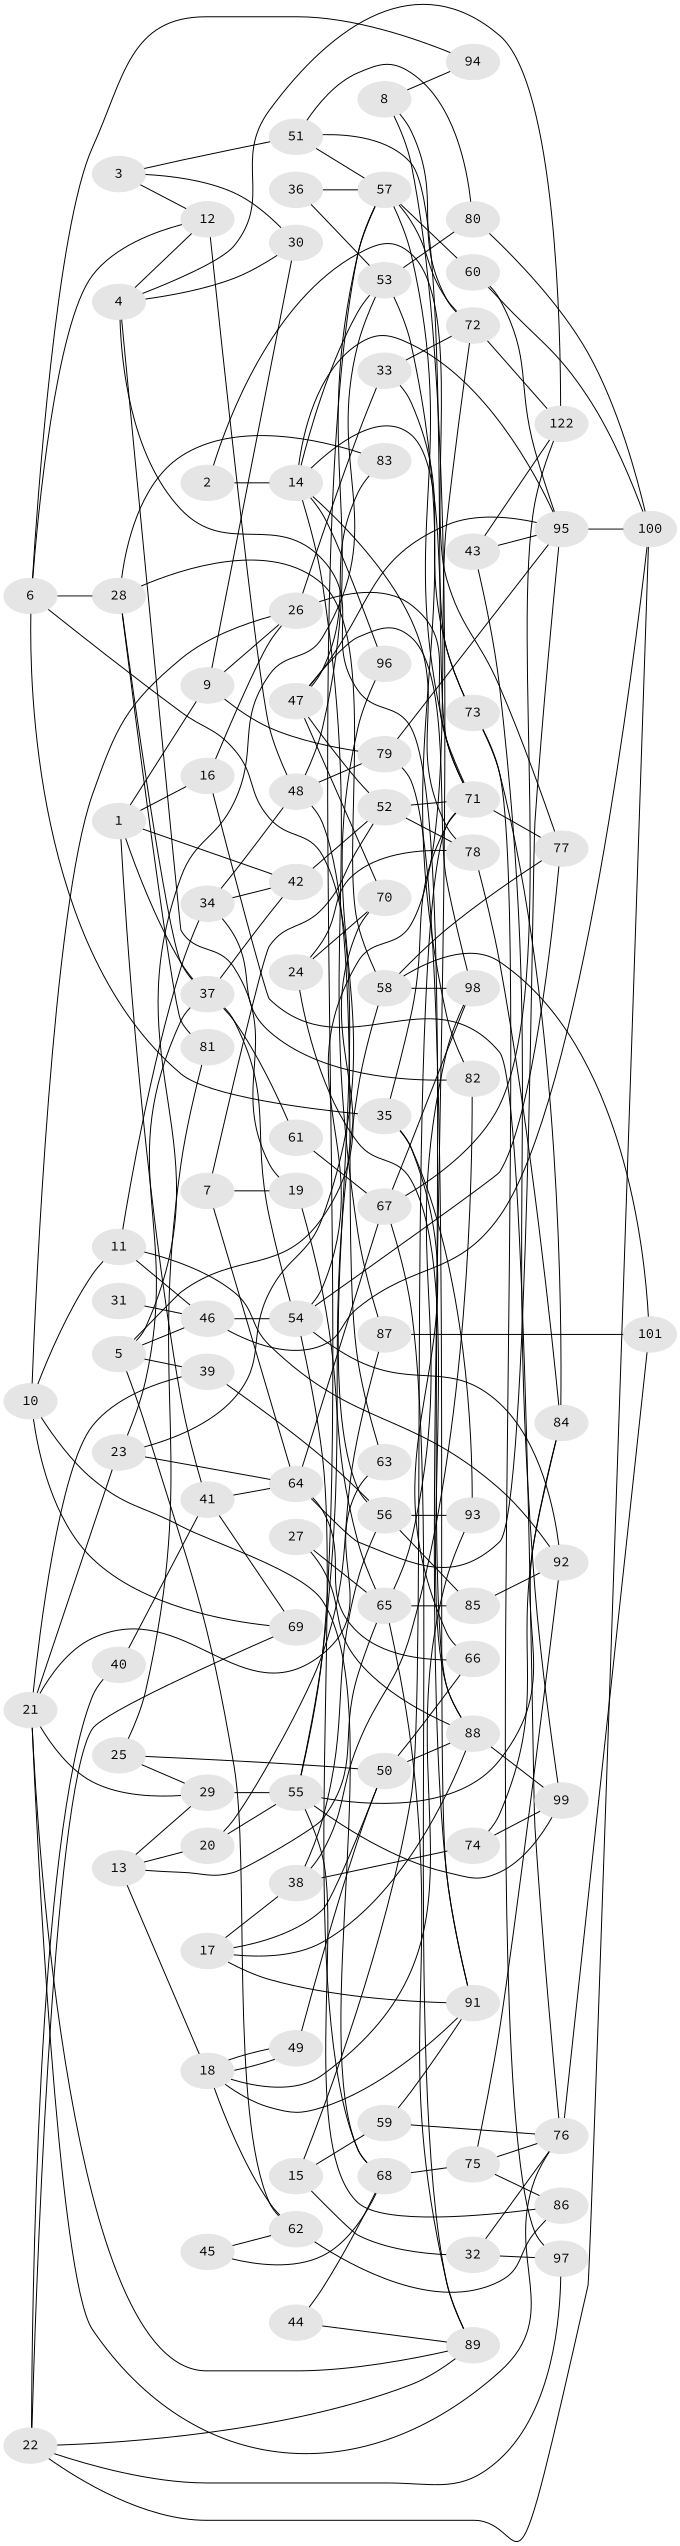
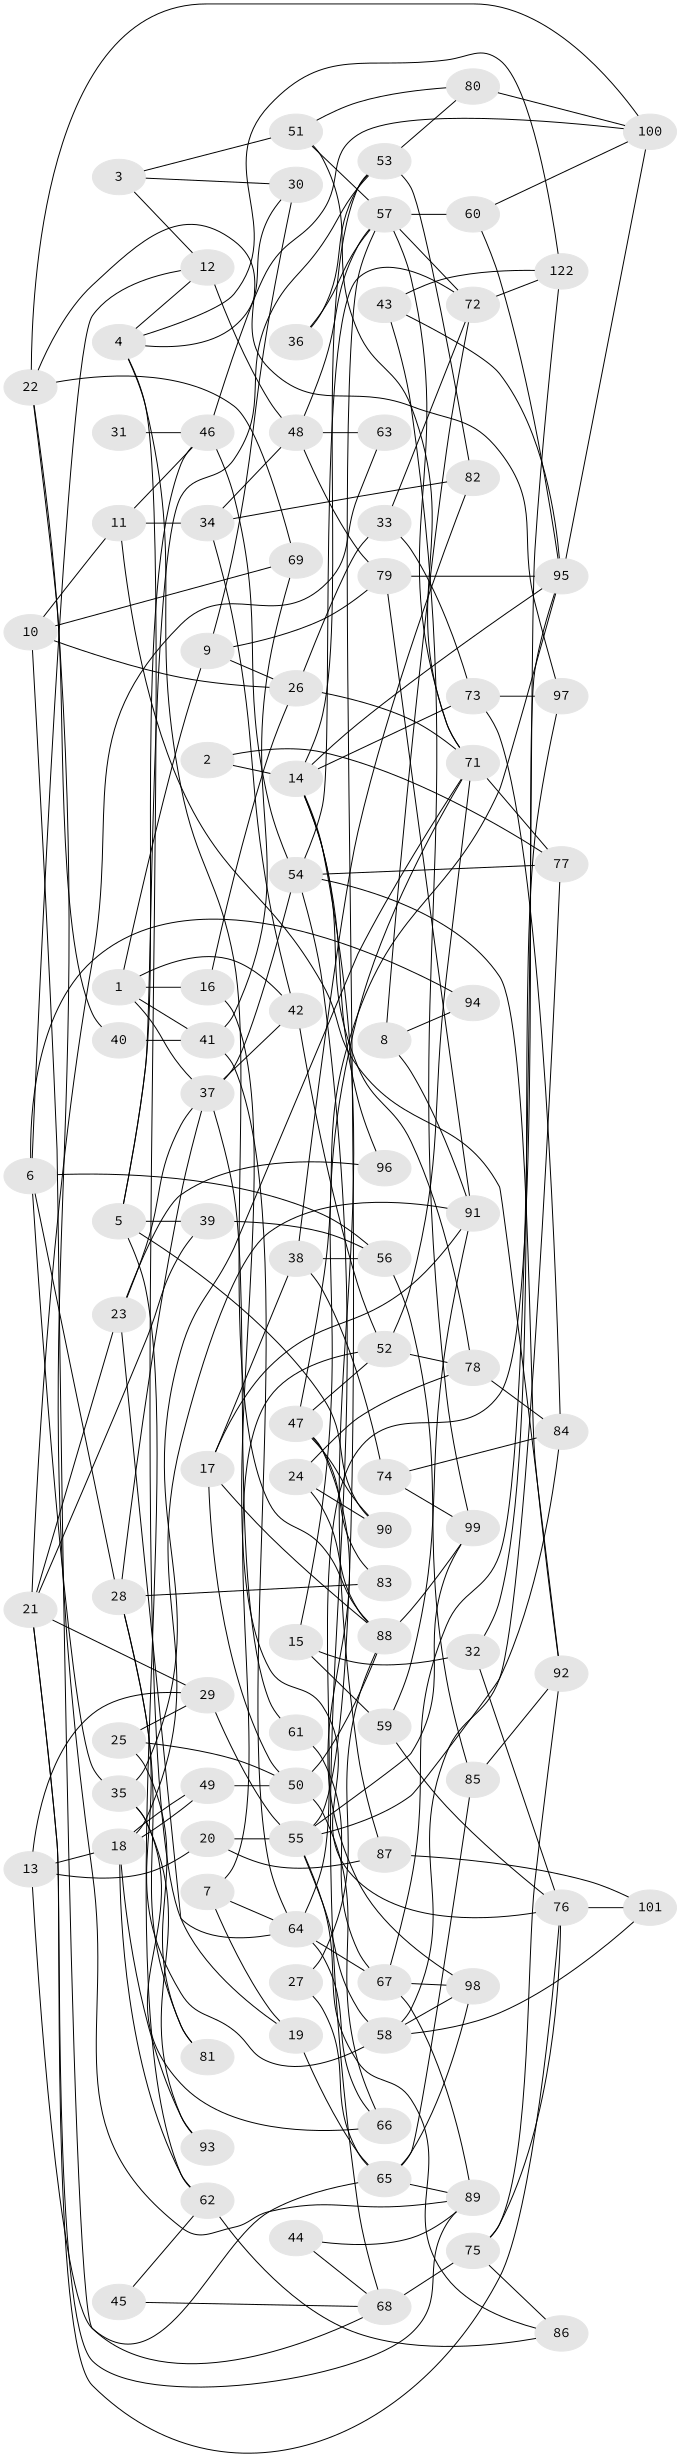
(384, 898) -> (384, 1530)
(429, 1515) -> none
